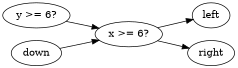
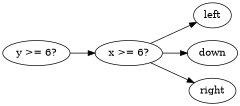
(76, 45) -> (171, 53)
